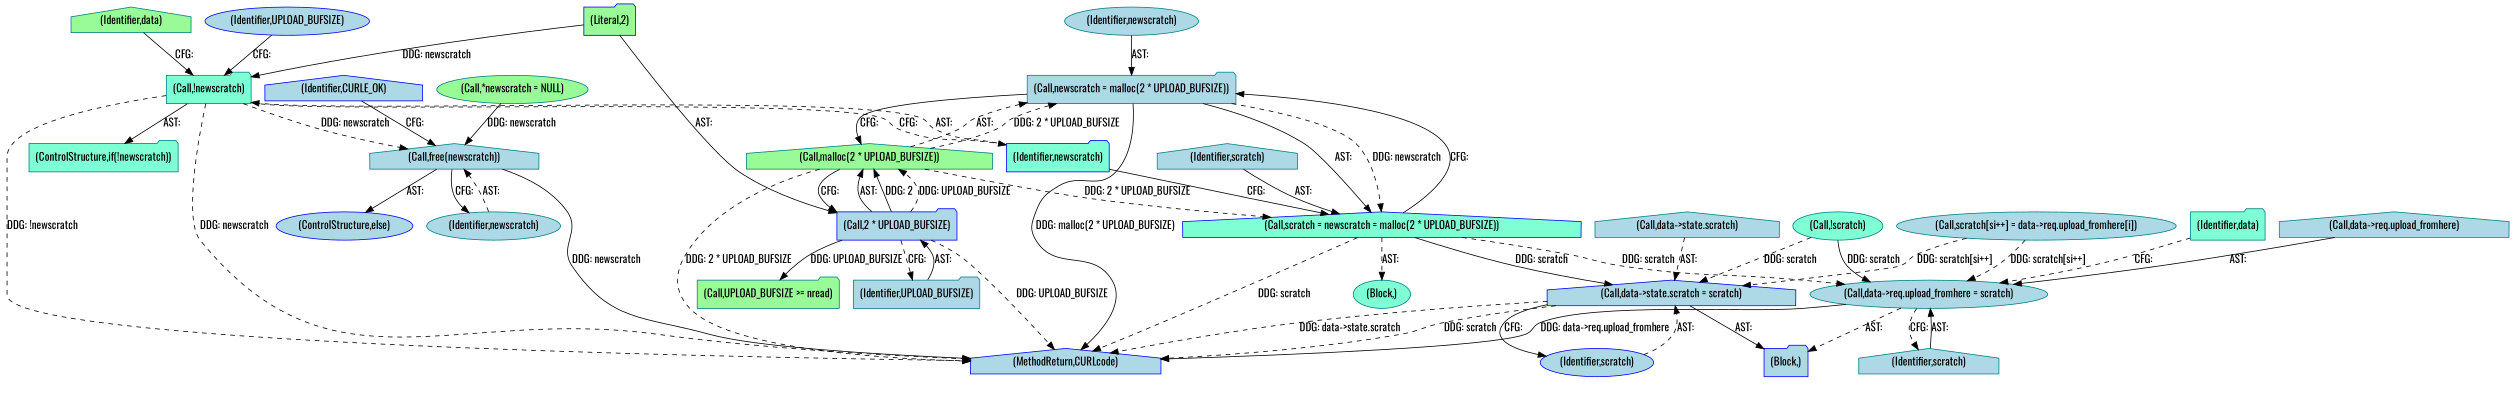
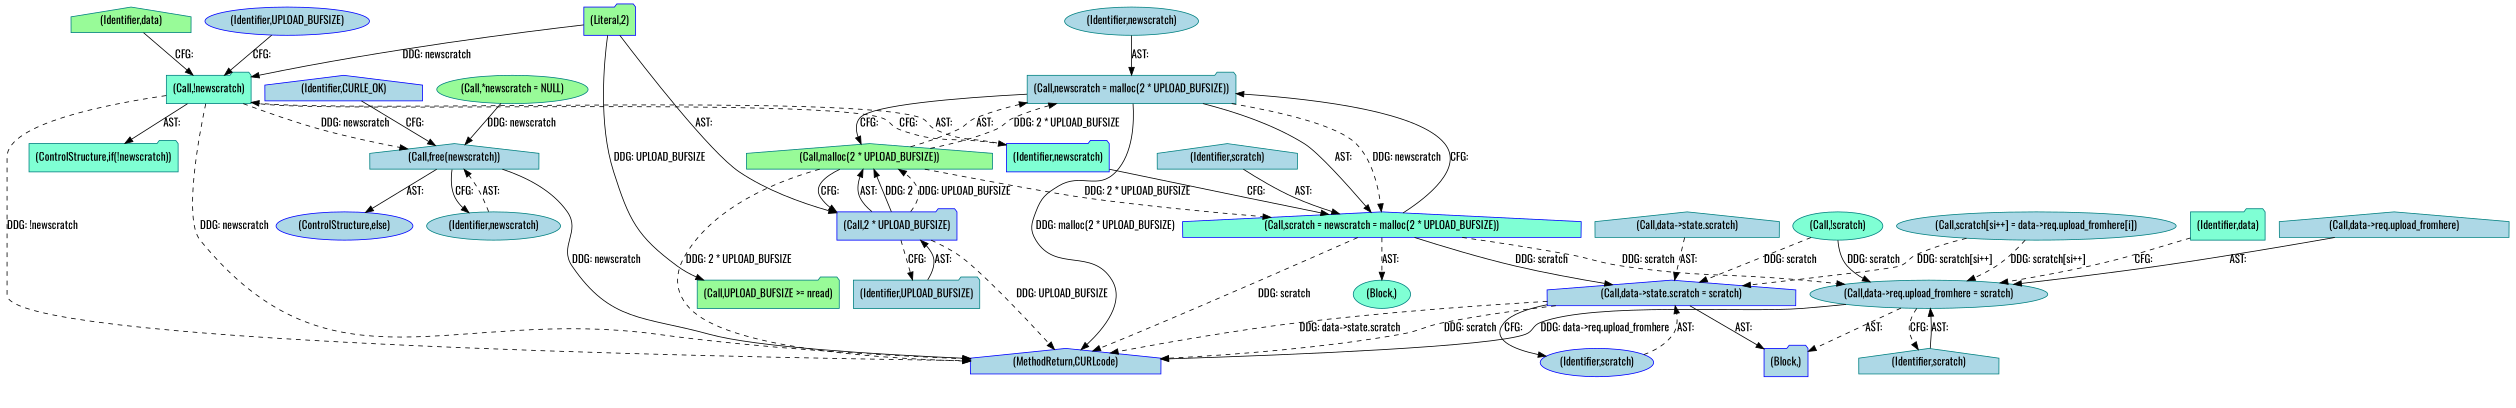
(812, 254) -> (614, 172)
